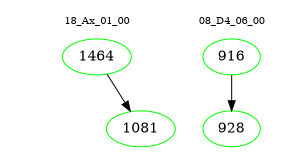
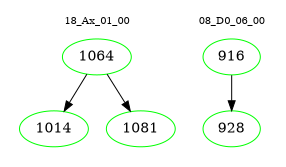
(232, 21) -> (232, 21)
(97, 57) -> (97, 57)
none -> (54, 129)
